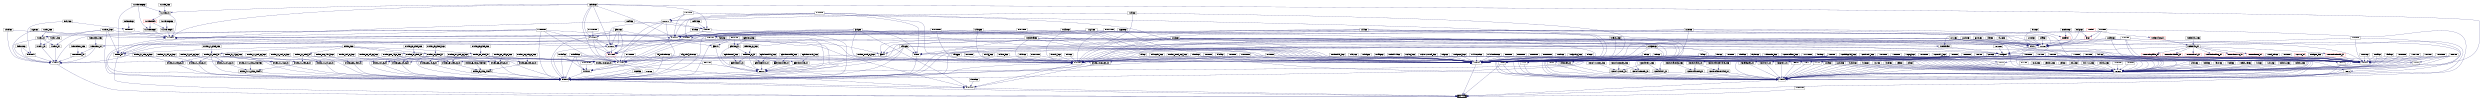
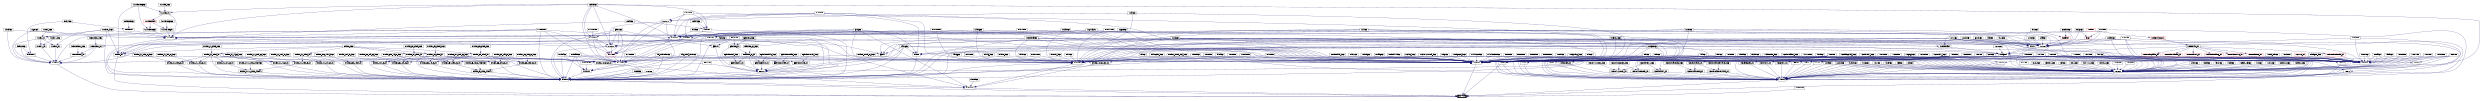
(685, 25) -> (703, 20)
(1092, 30) -> (1092, 30)
(2193, 38) -> none
(190, 55) -> none
